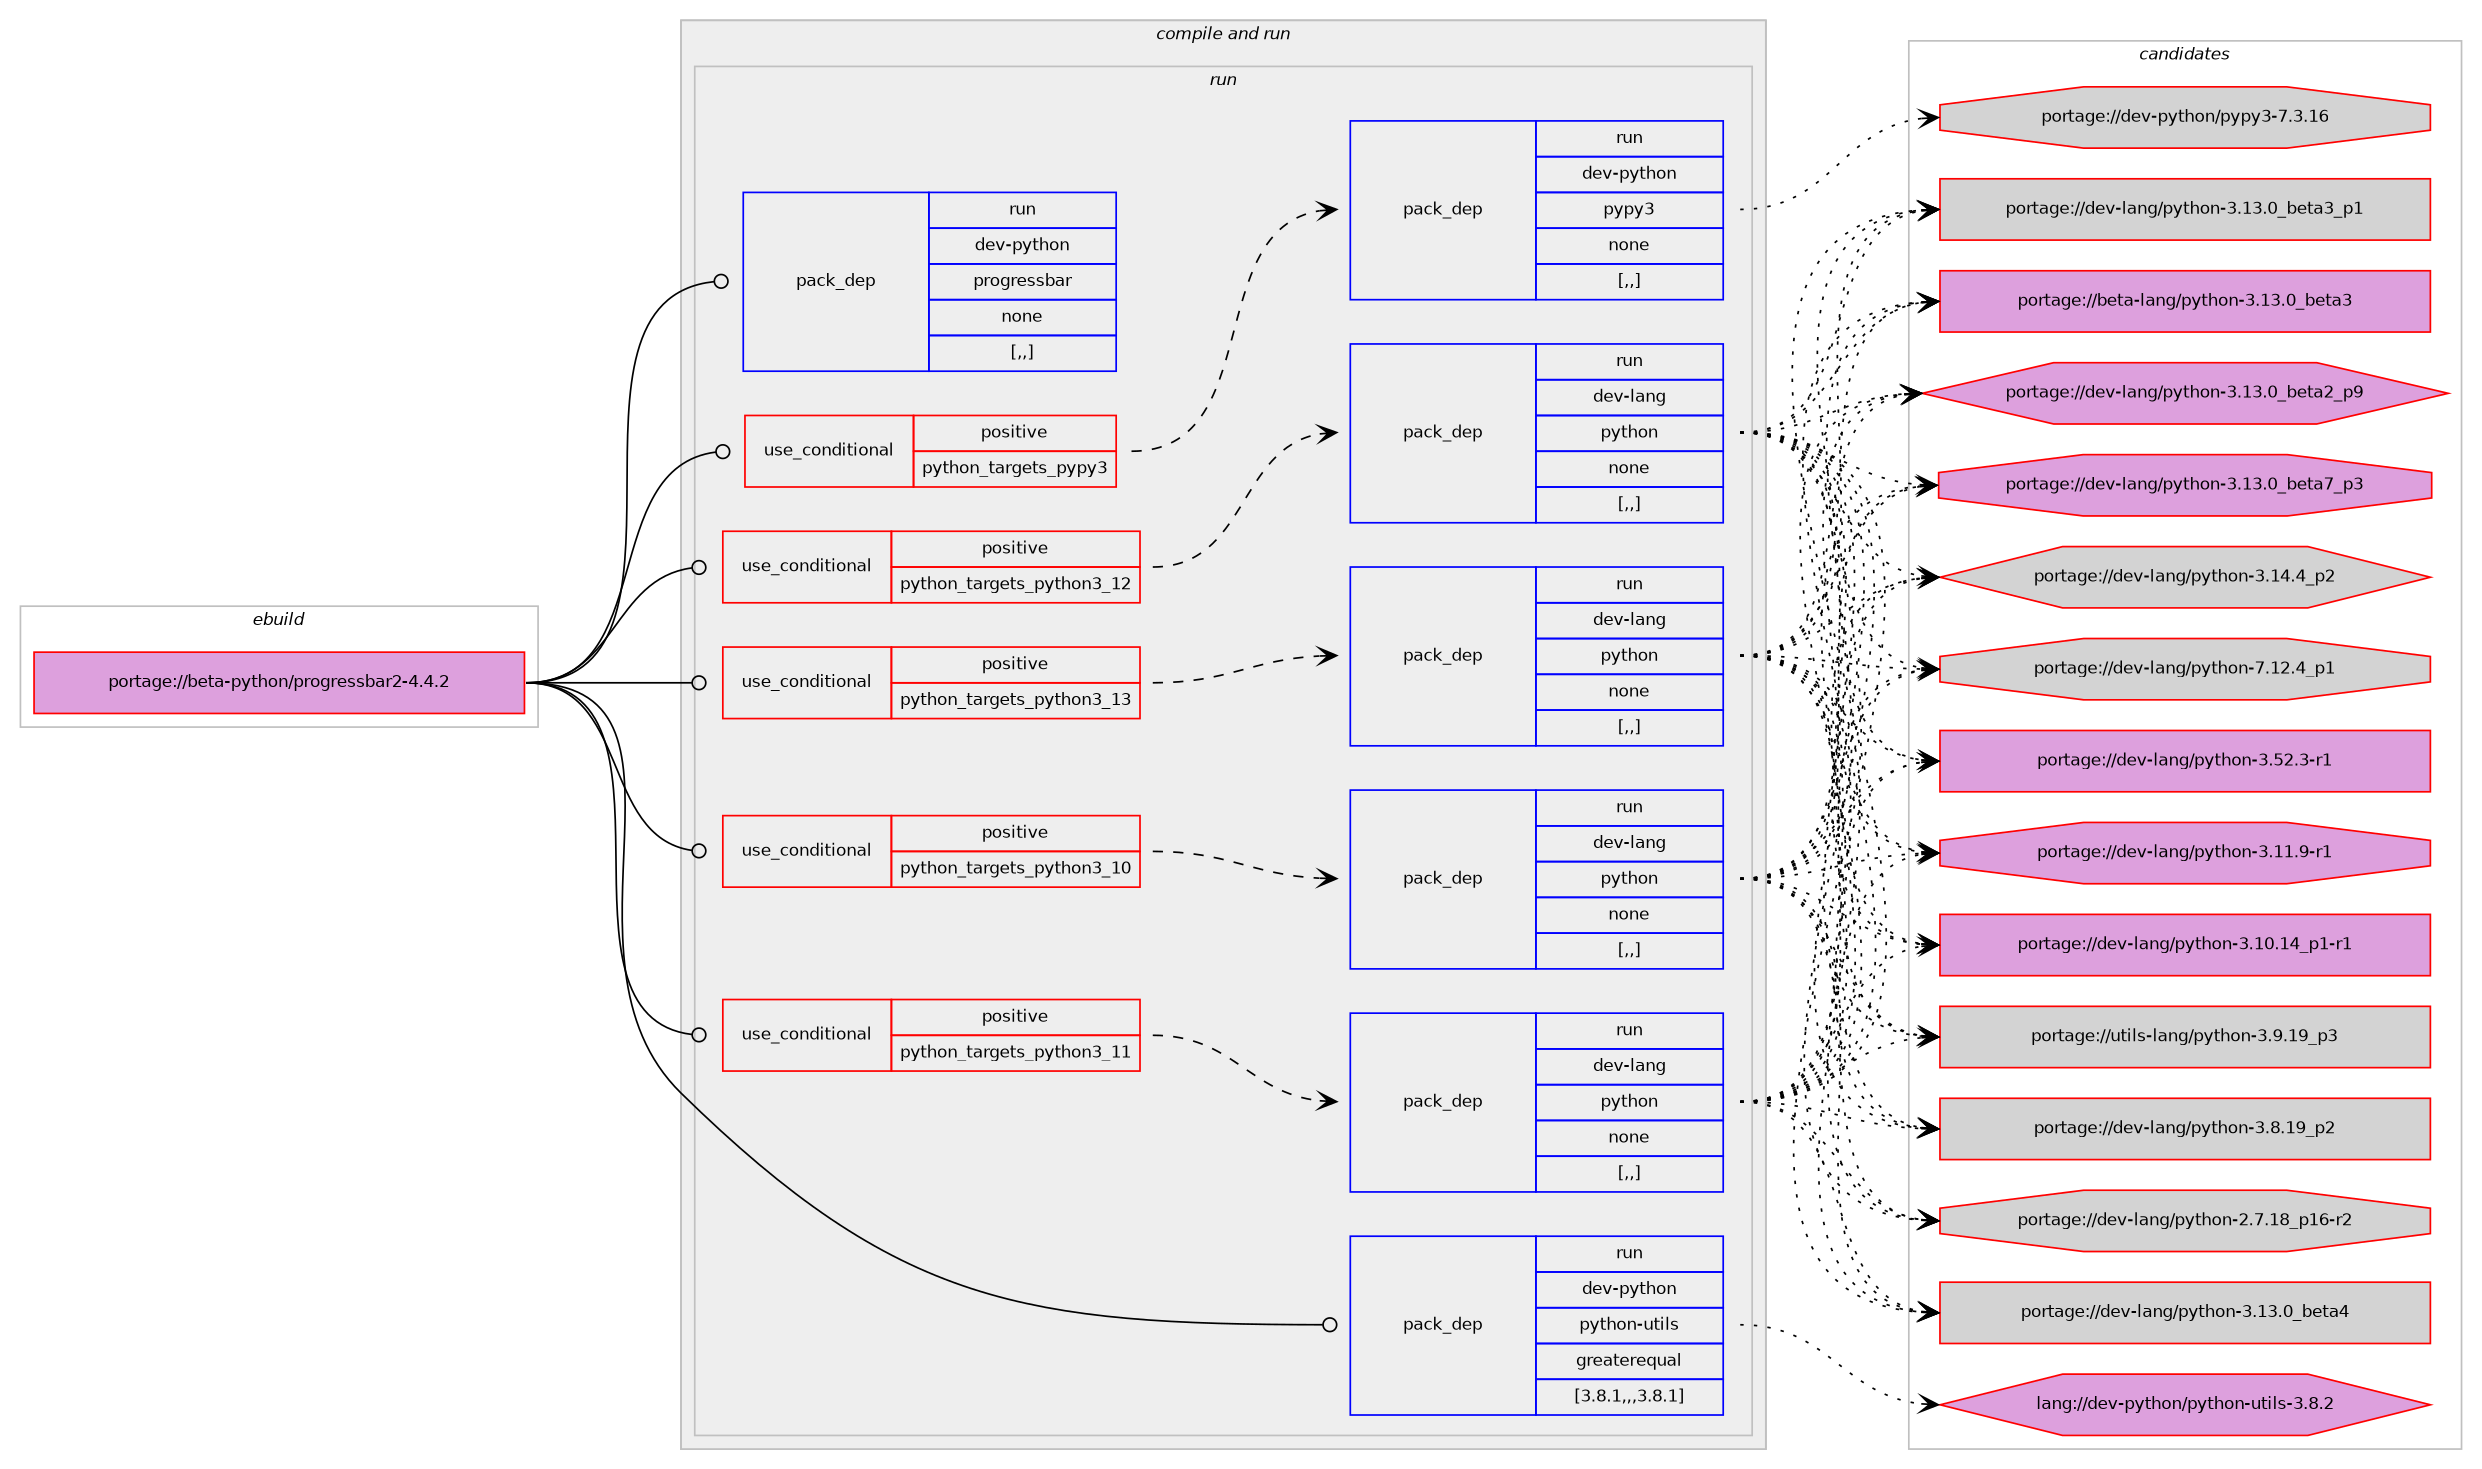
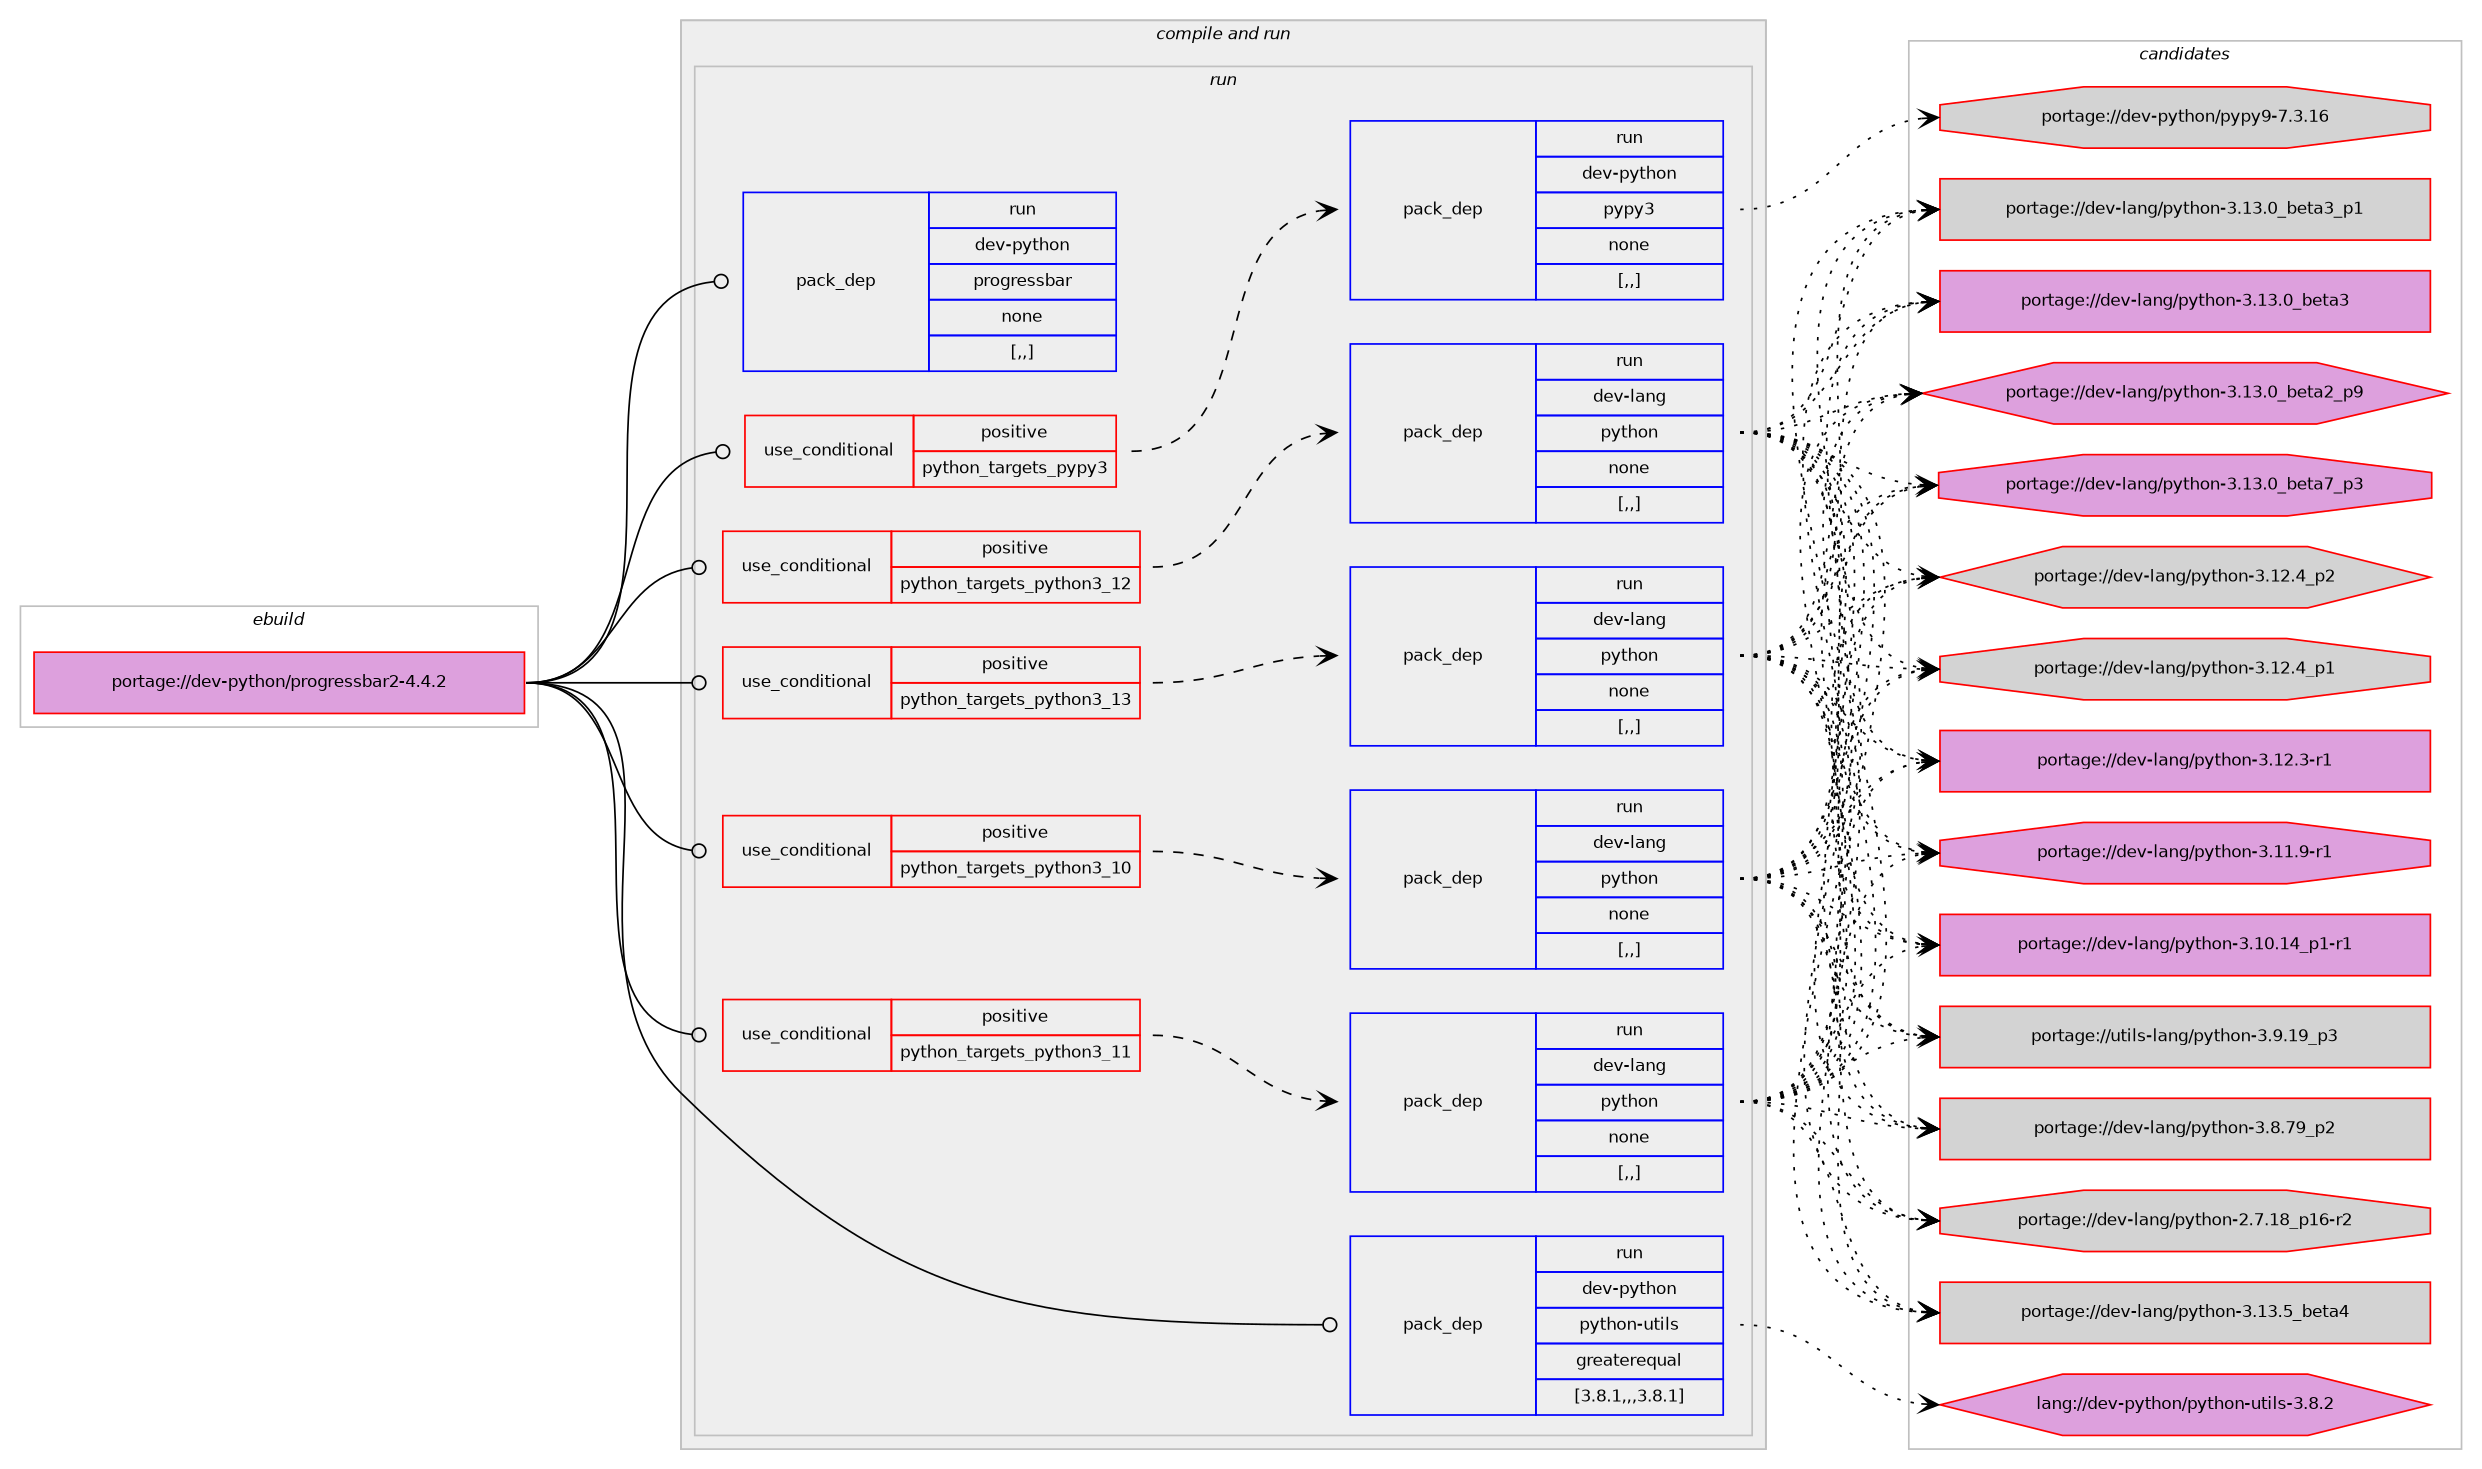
(2185, 117) -> (2185, 117)
(2185, 301) -> (2185, 301)
(2185, 577) -> (2185, 577)
(2185, 669) -> (2185, 669)
(279, 683) -> (279, 683)
(2185, 761) -> (2185, 761)
(2185, 1129) -> (2185, 1129)
(2185, 1313) -> (2185, 1313)
